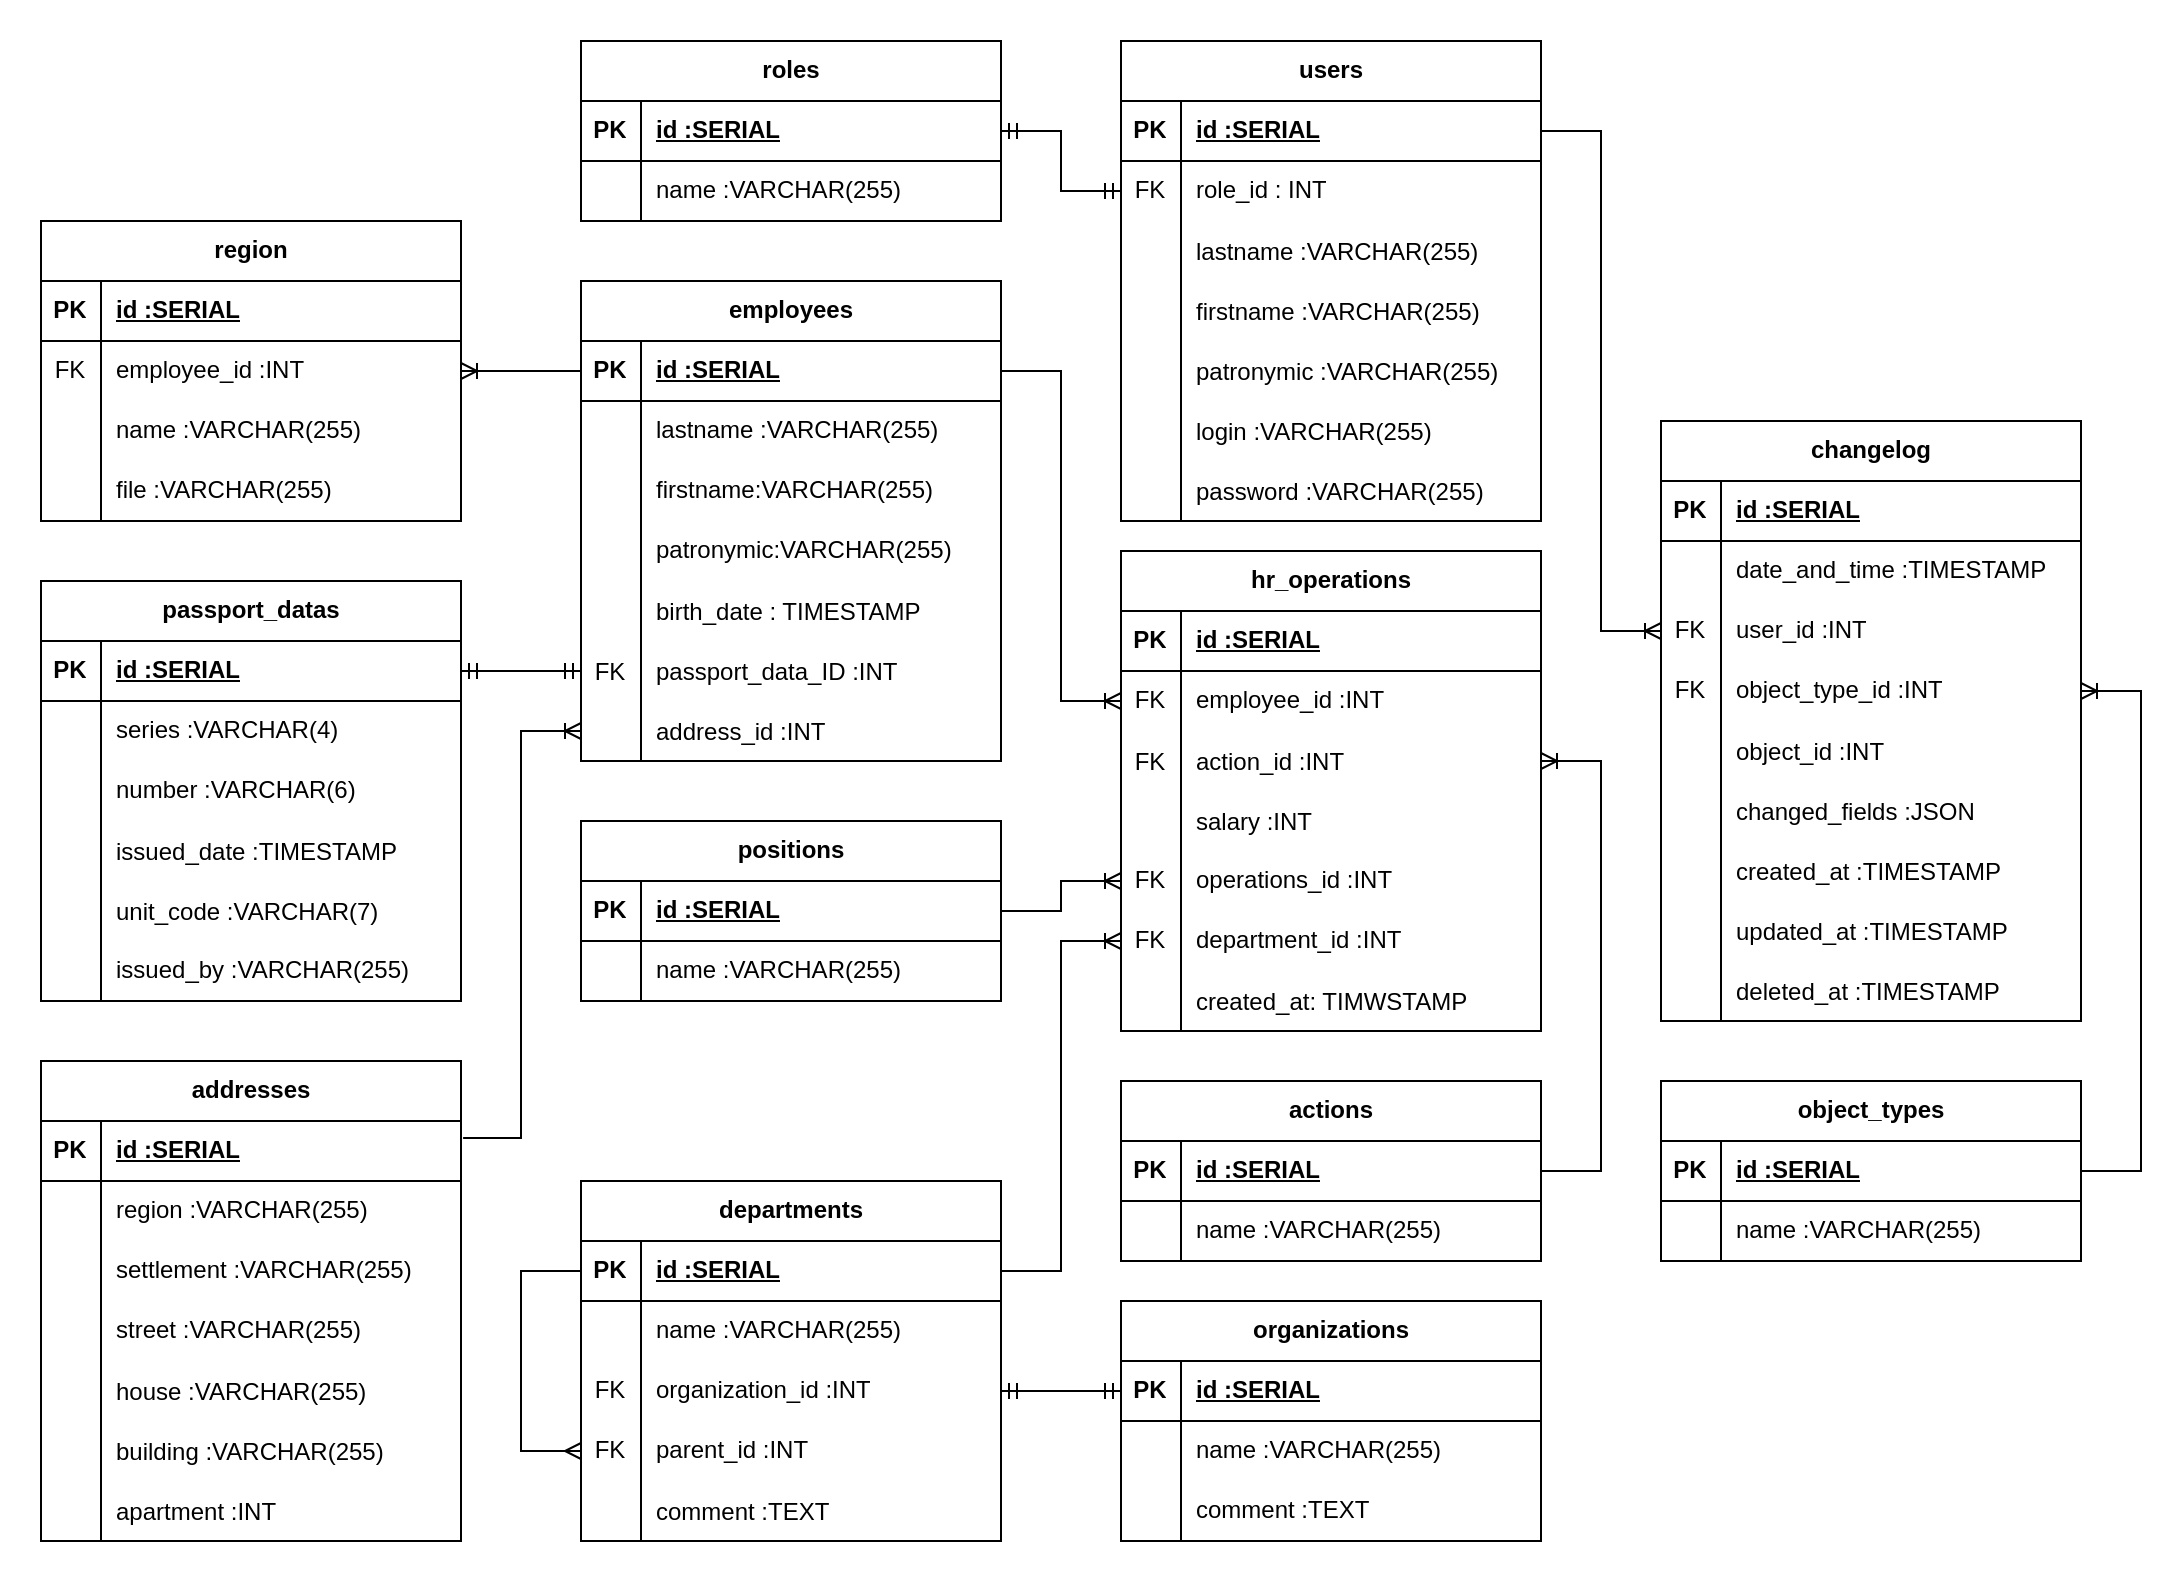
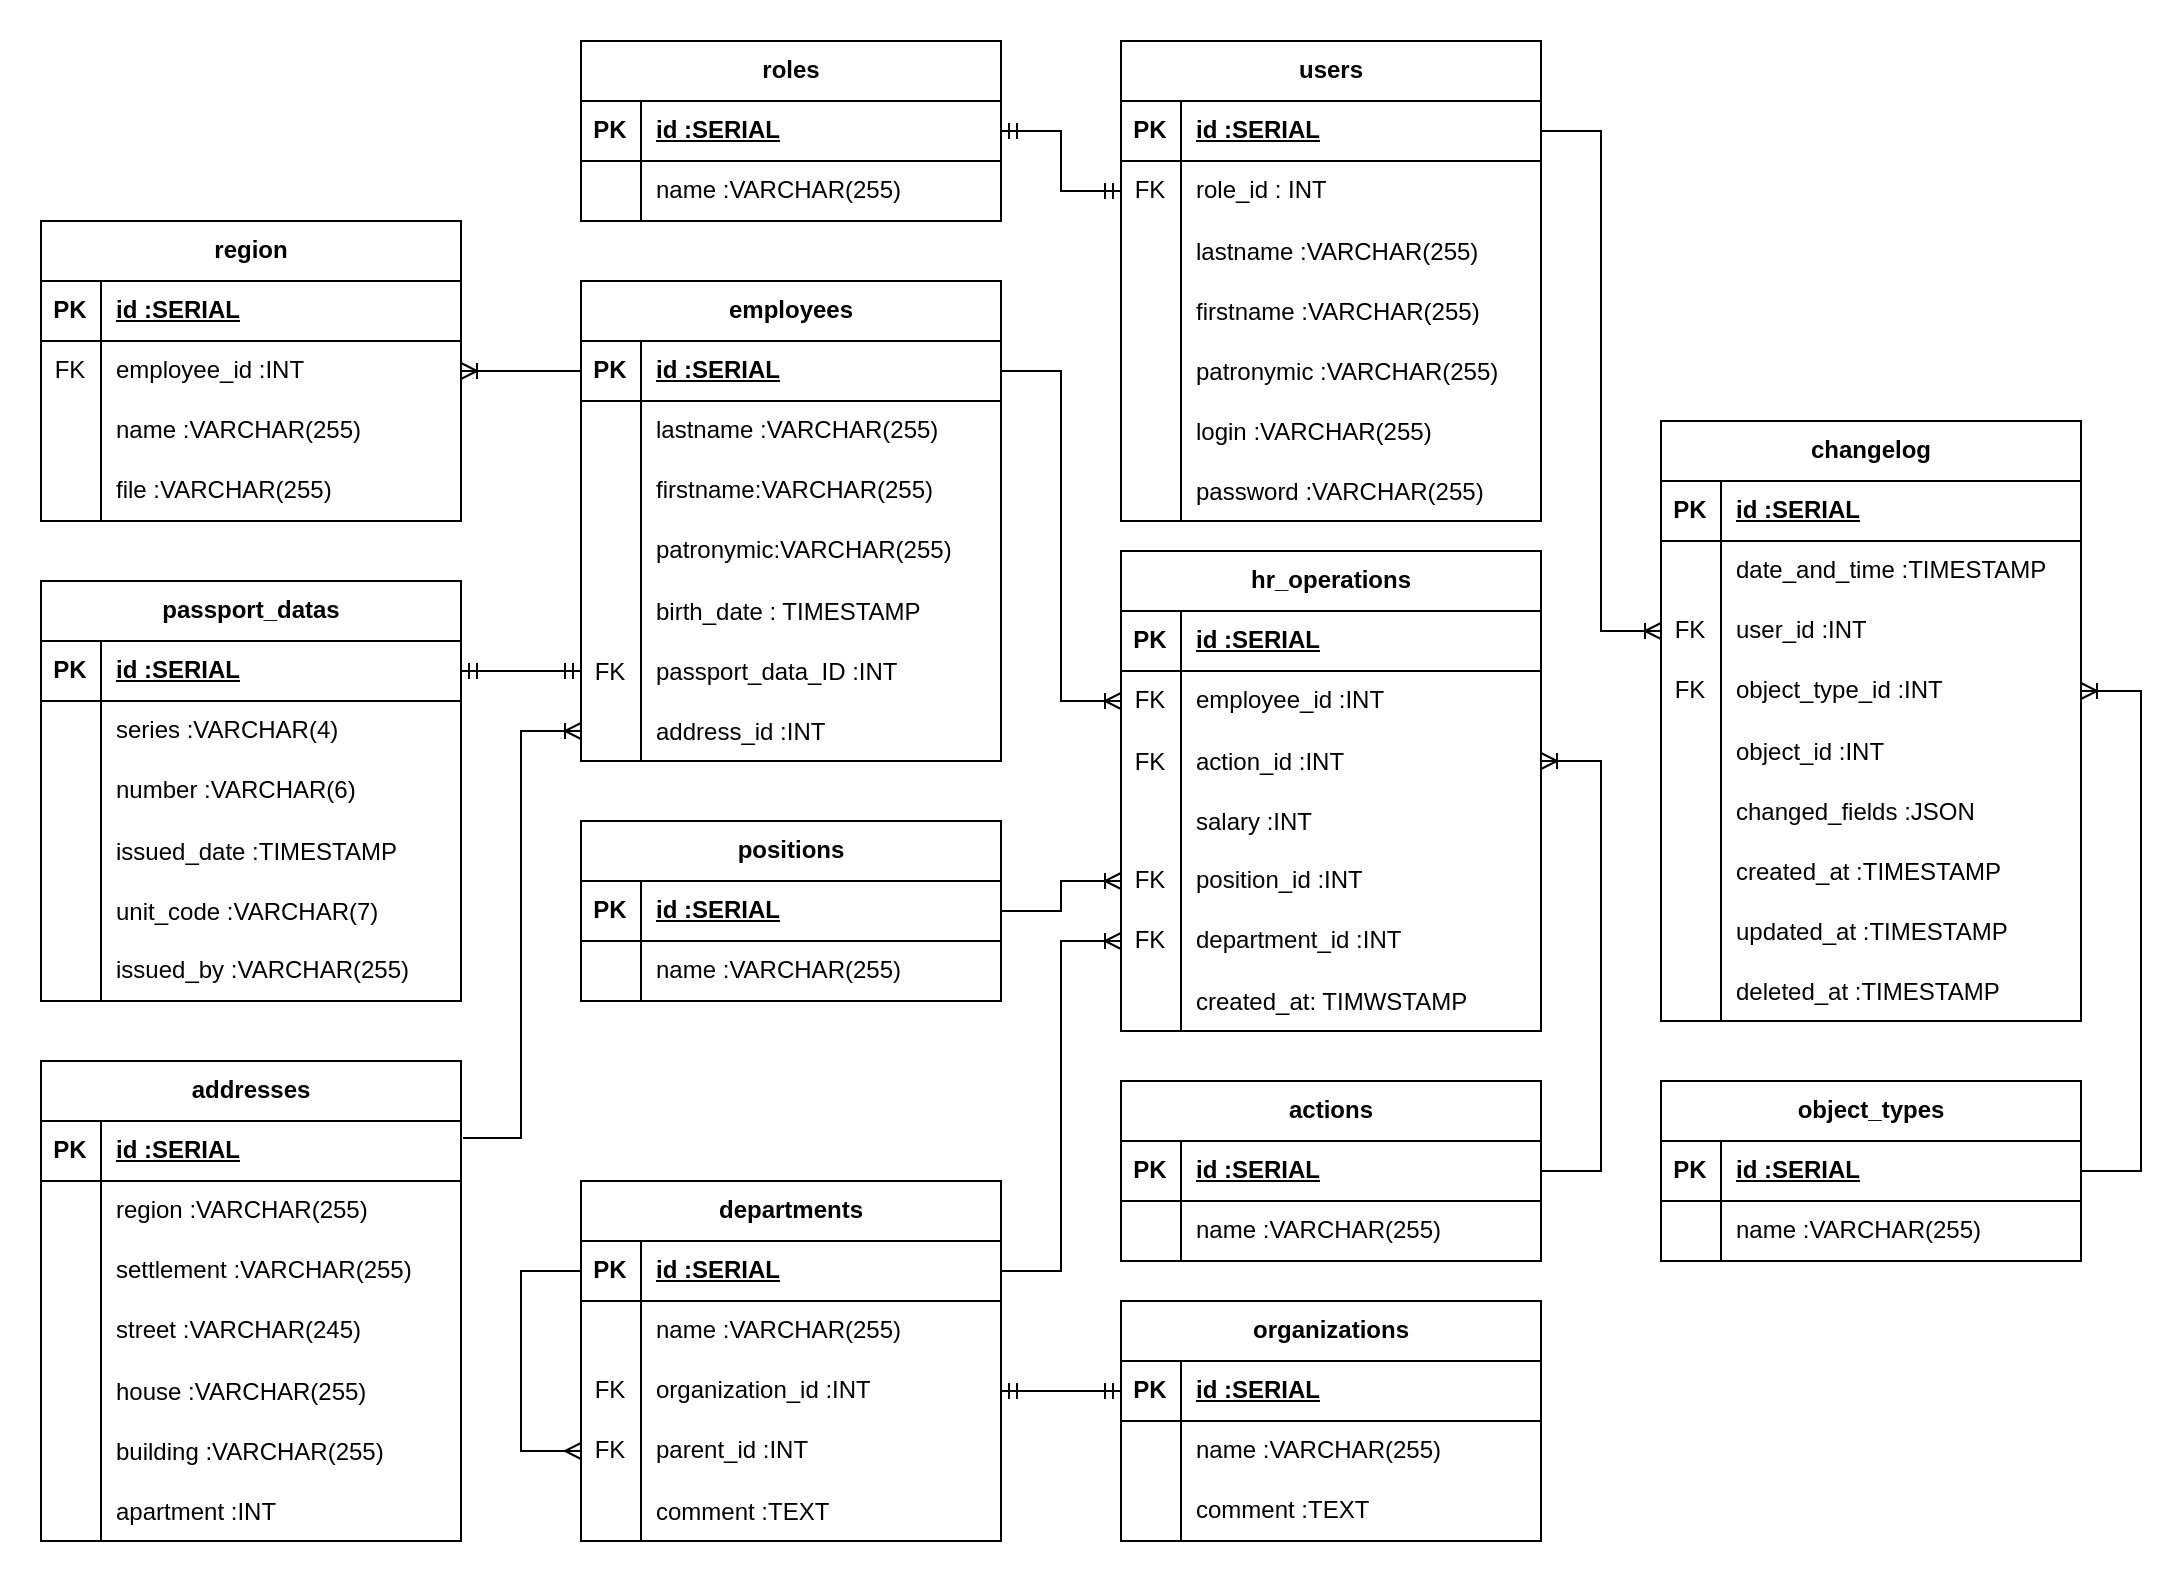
(1305, 881) -> (1289, 881)
(248, 1331) -> (248, 1331)
